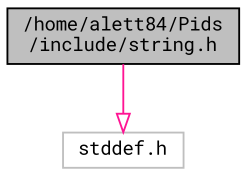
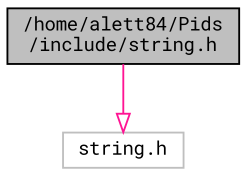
(123, 150) -> (123, 150)
